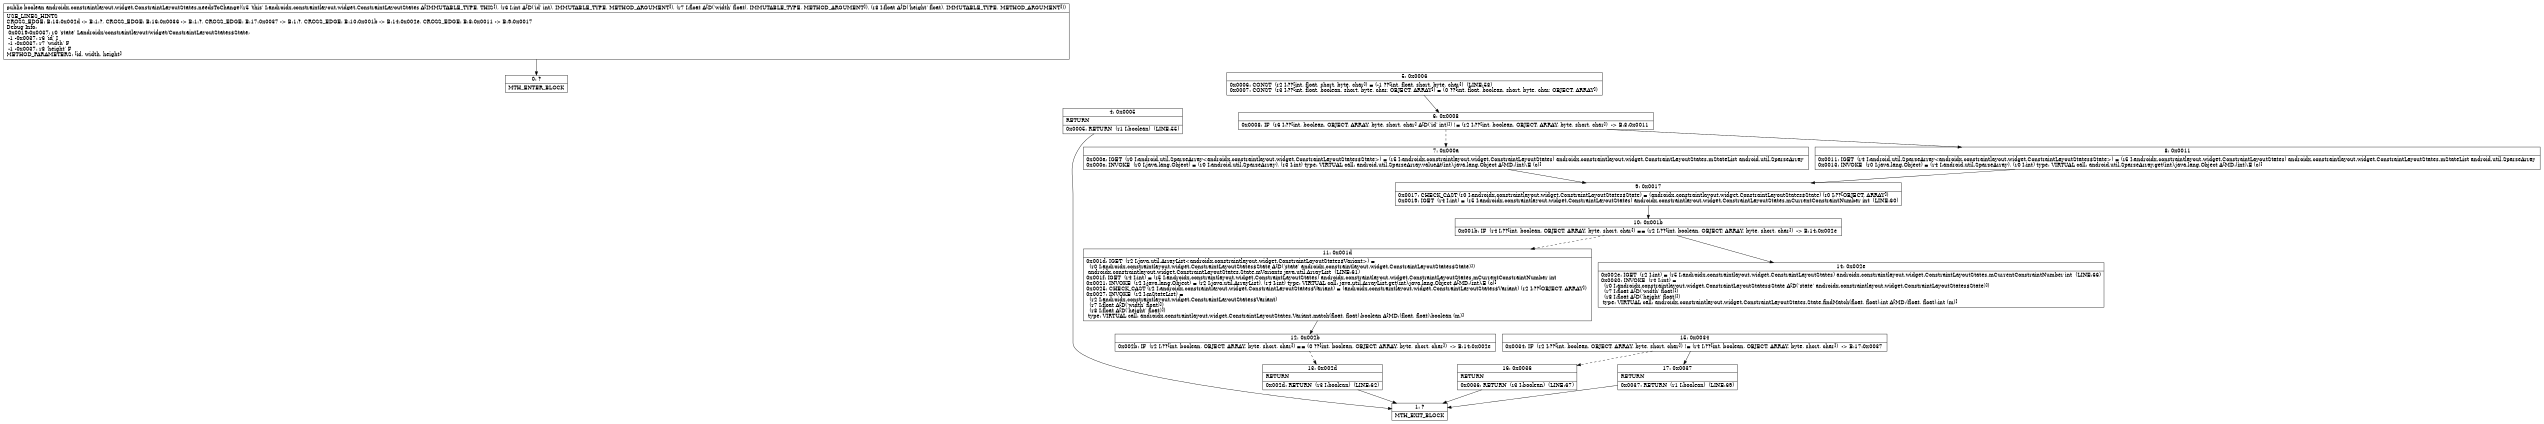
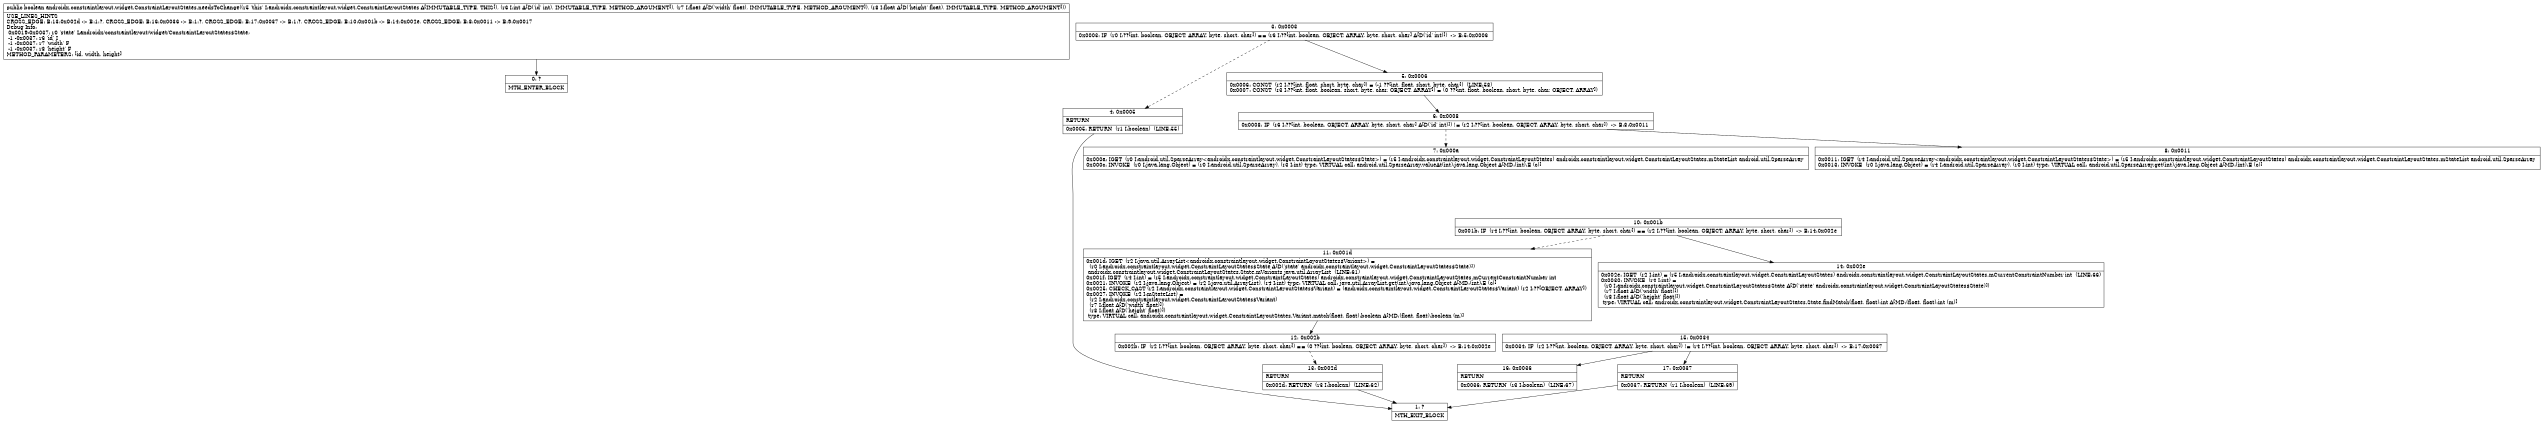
none -> (1284, 32)
(1648, 194) -> none
(1617, 358) -> (1617, 358)
(1464, 396) -> none
